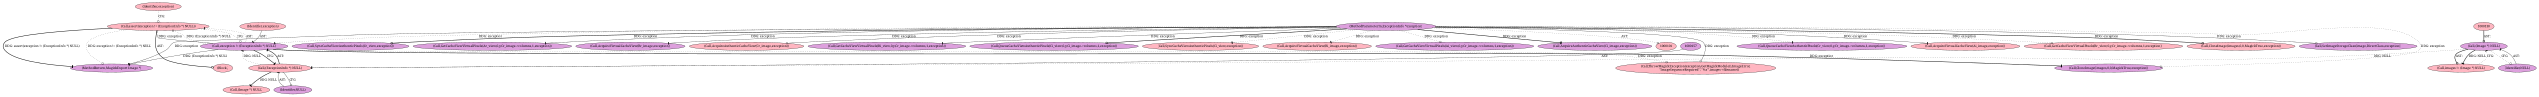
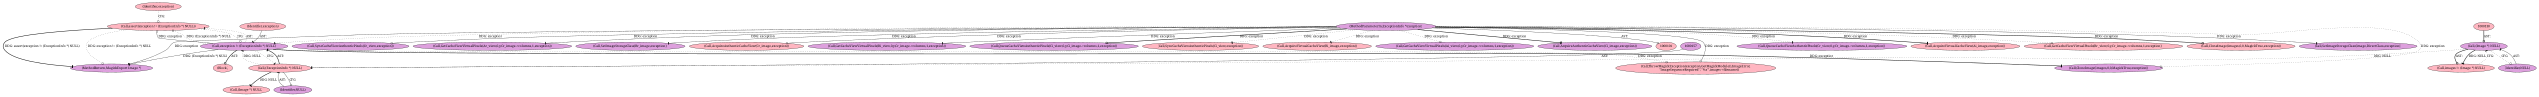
(1876, 30) -> (1876, 30)
(841, 31) -> (841, 31)
(1693, 32) -> (1693, 32)
(1545, 33) -> (1545, 33)
(630, 46) -> (630, 46)
(264, 56) -> (264, 56)
(172, 62) -> (230, 56)
